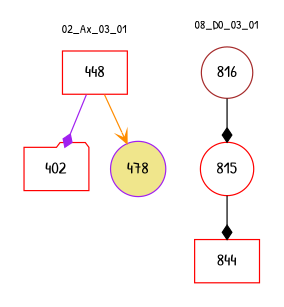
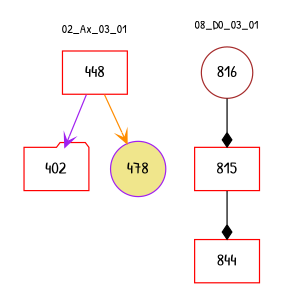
(78, 114) -> (78, 115)
(227, 169) -> (227, 169)
